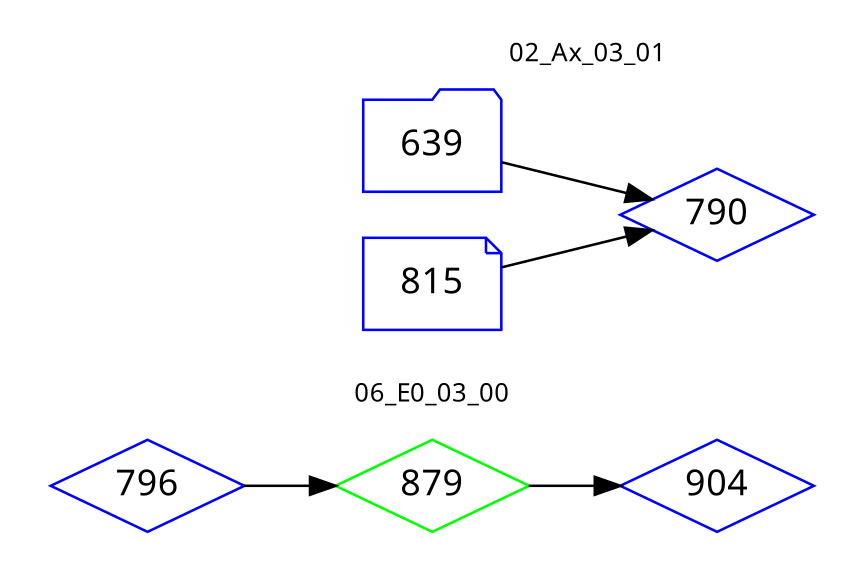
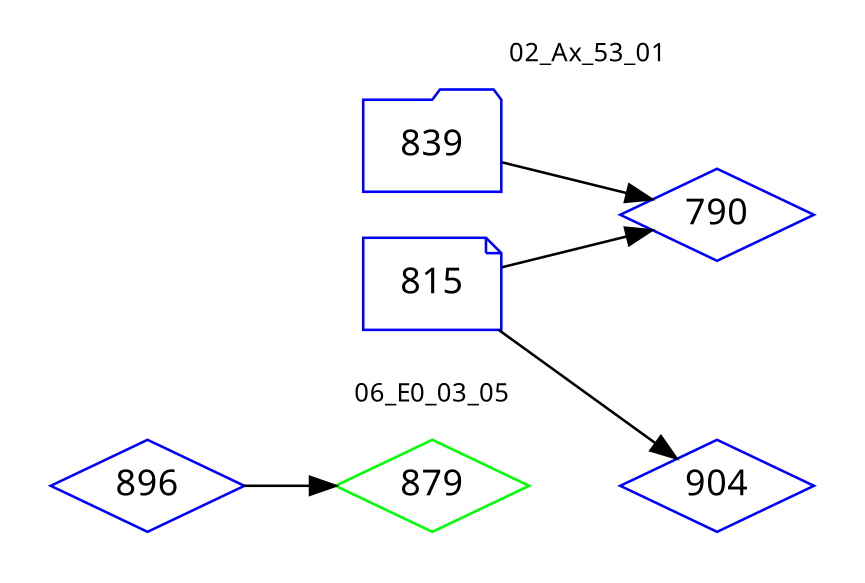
(588, 55) -> (588, 55)
(432, 146) -> (432, 146)
(432, 395) -> (432, 395)
(148, 486) -> (148, 486)
(561, 486) -> (577, 387)
